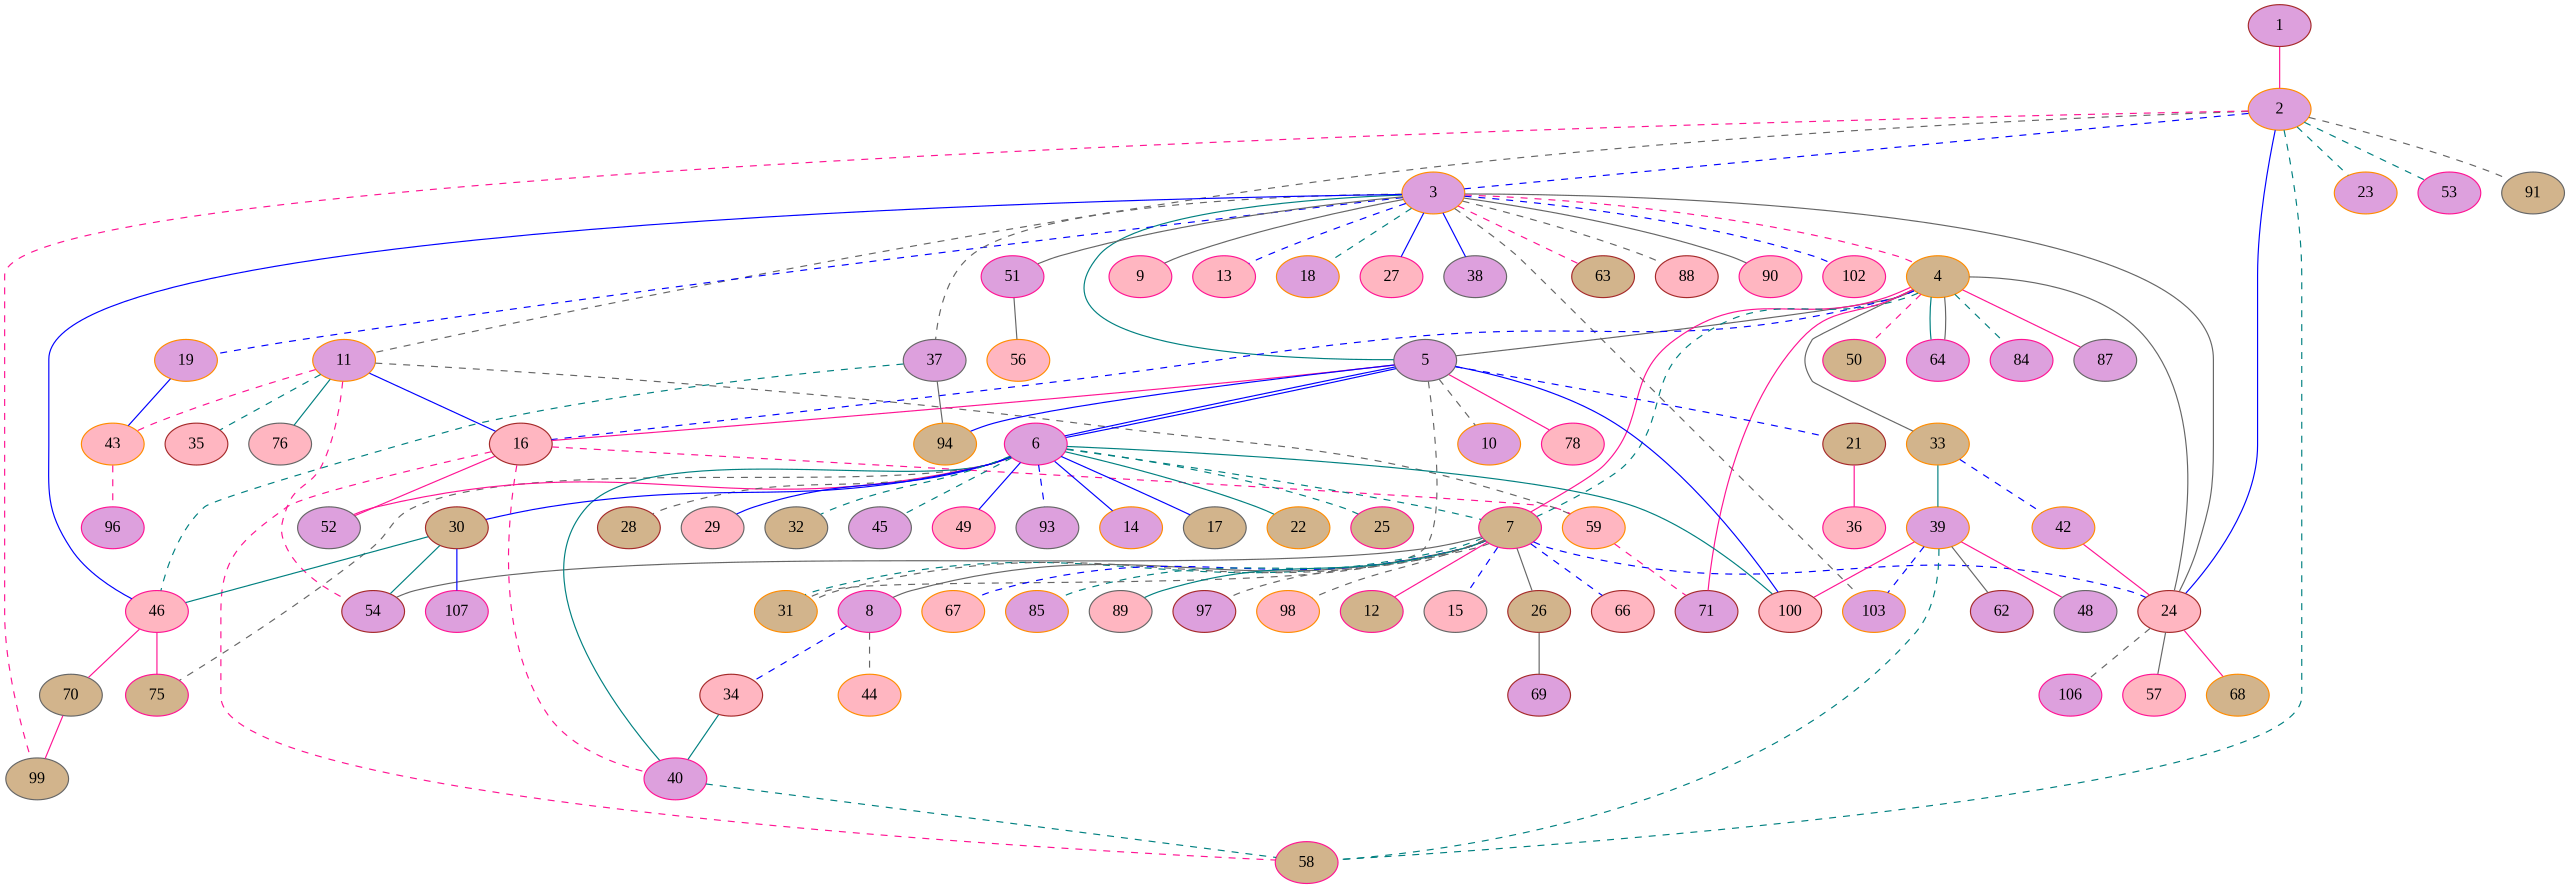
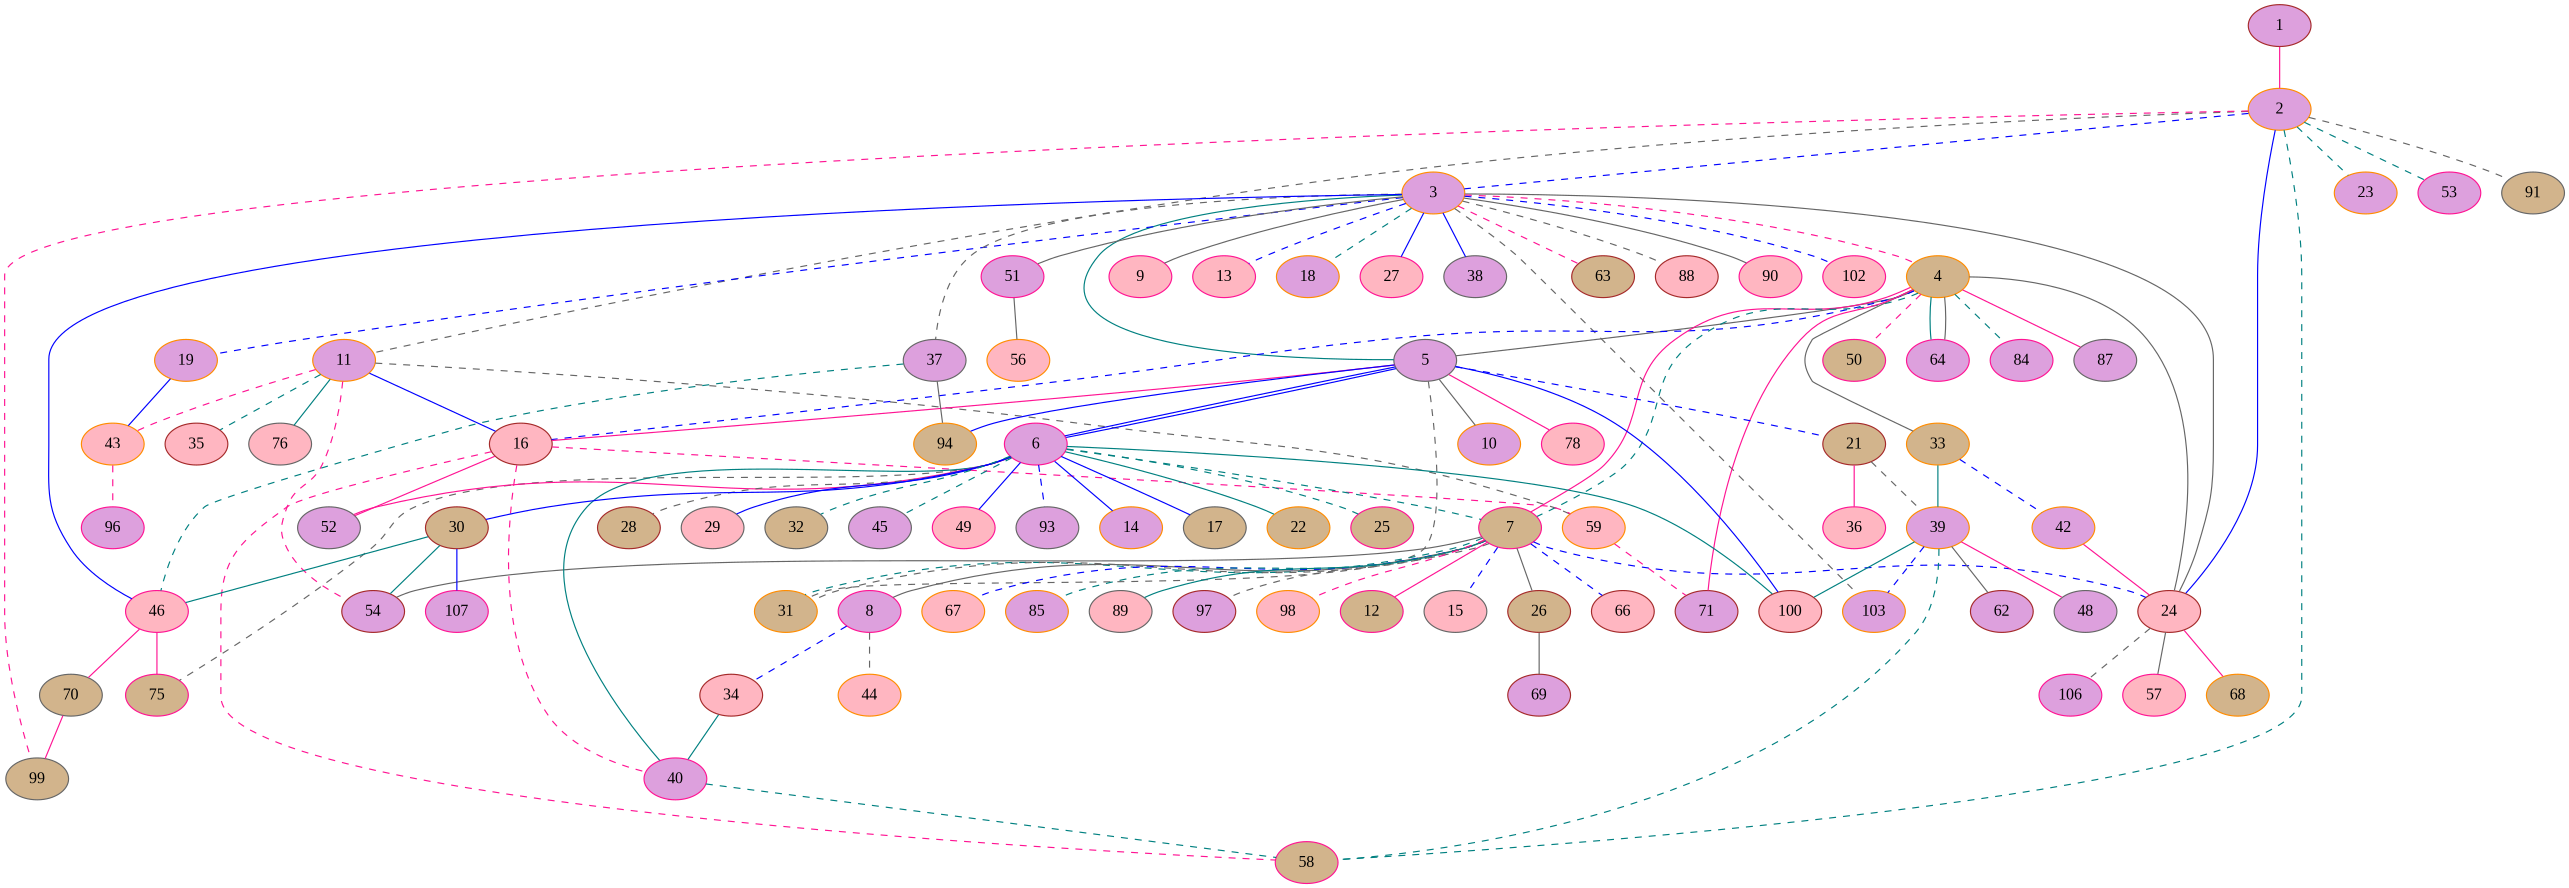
(1457, 402) -> (1457, 402)
none -> (1896, 486)
(1381, 573) -> (1381, 573)
(1852, 576) -> (1852, 576)
